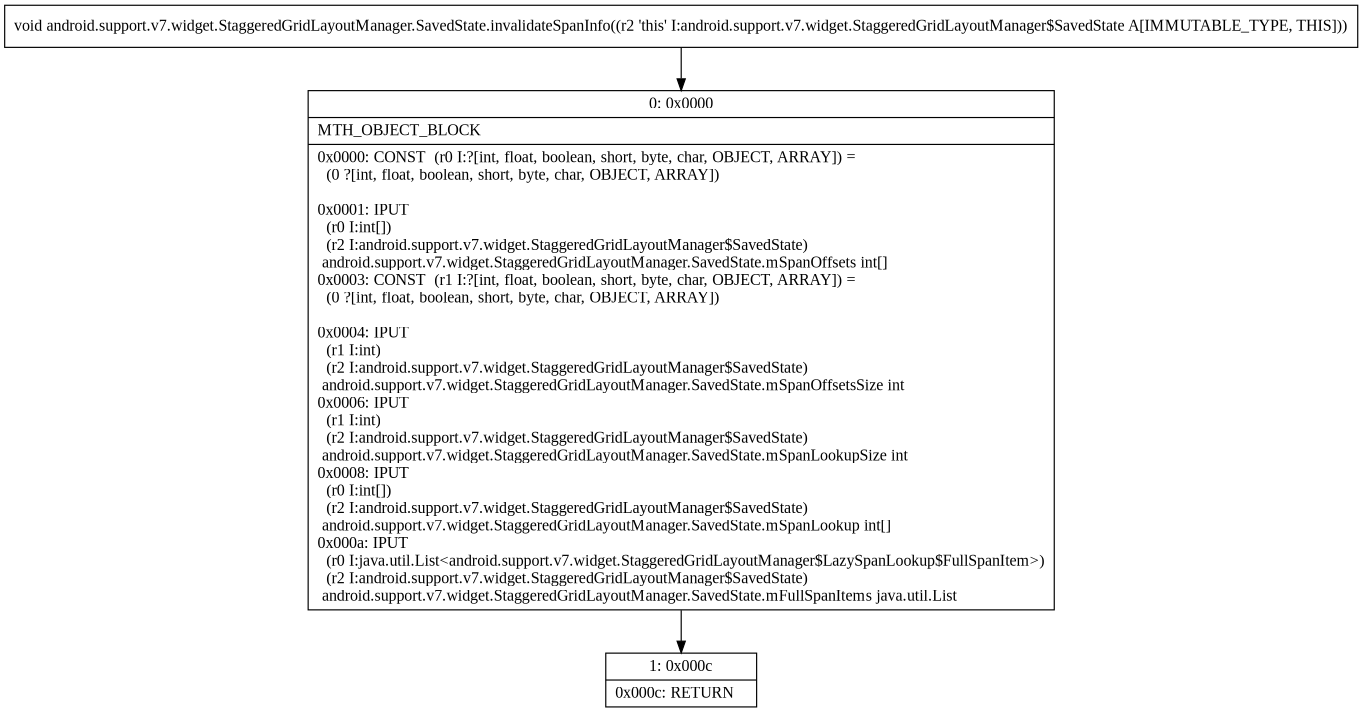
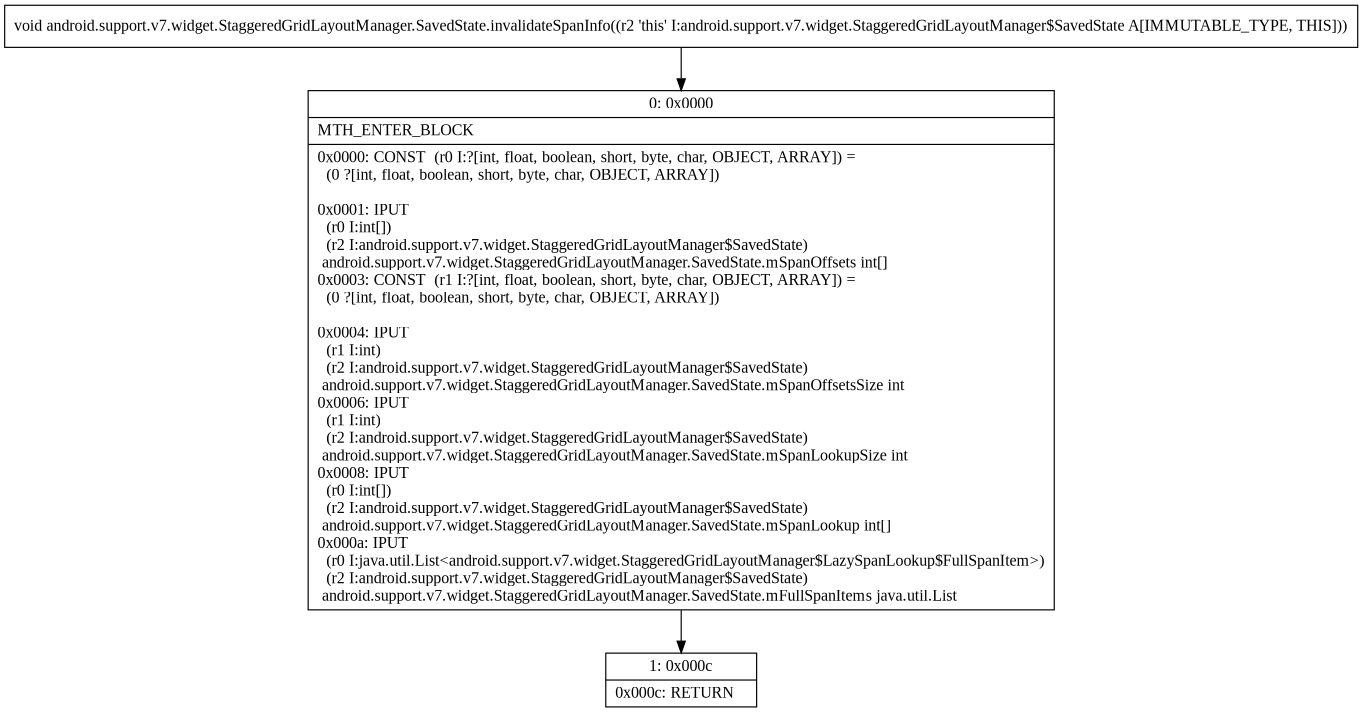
(399, 130) -> (396, 130)
